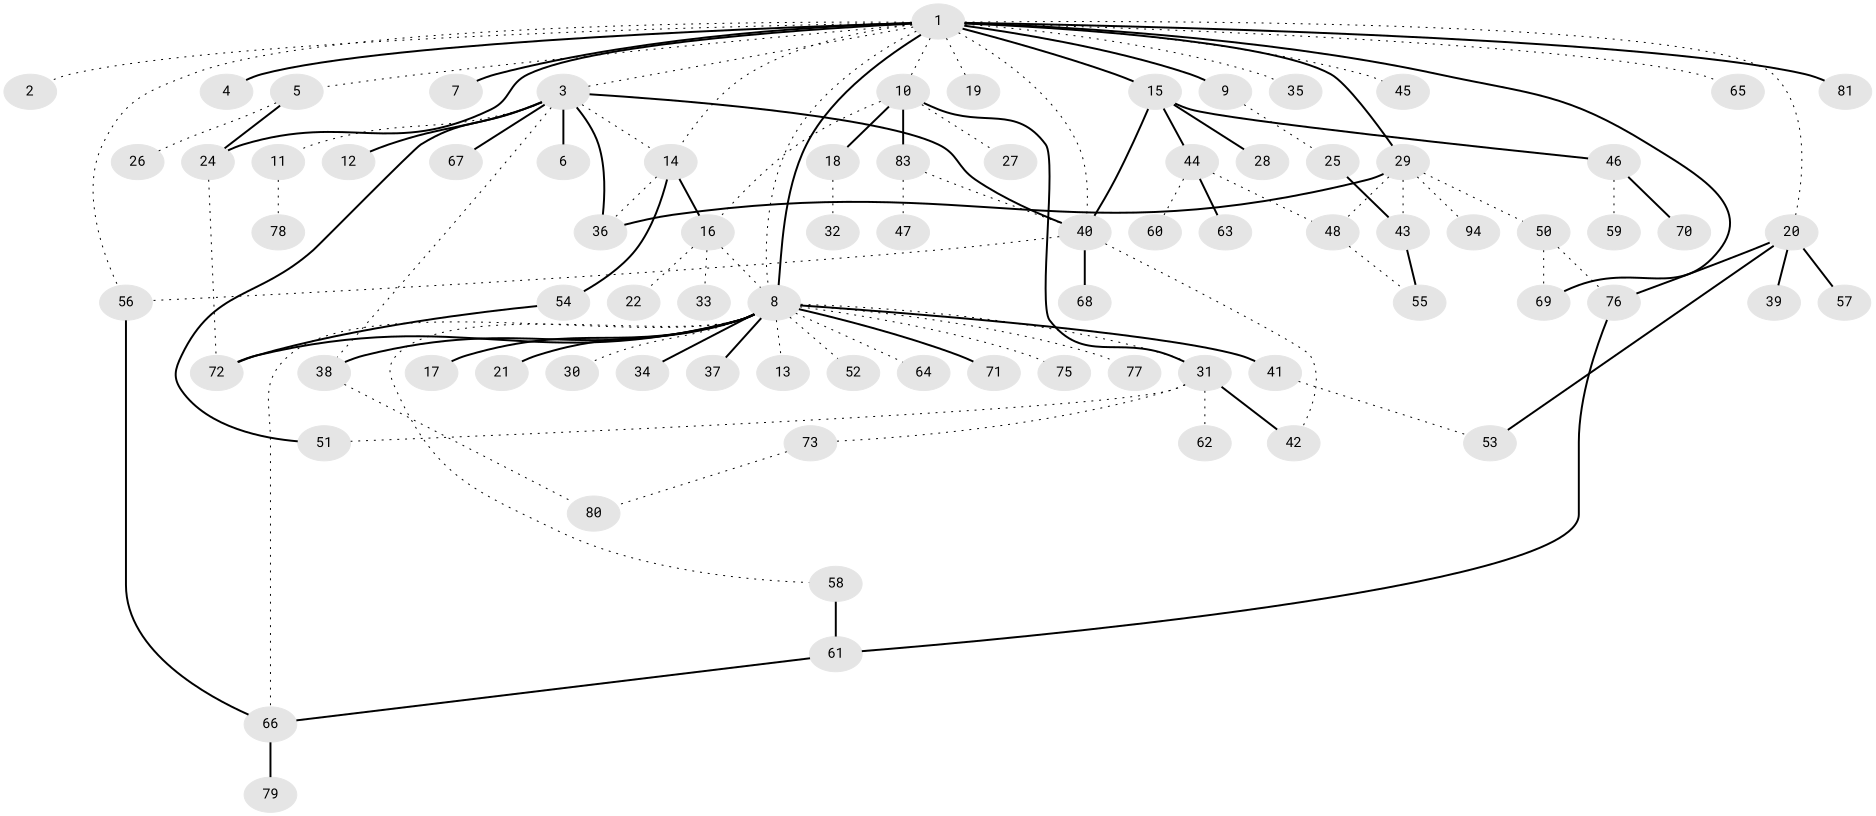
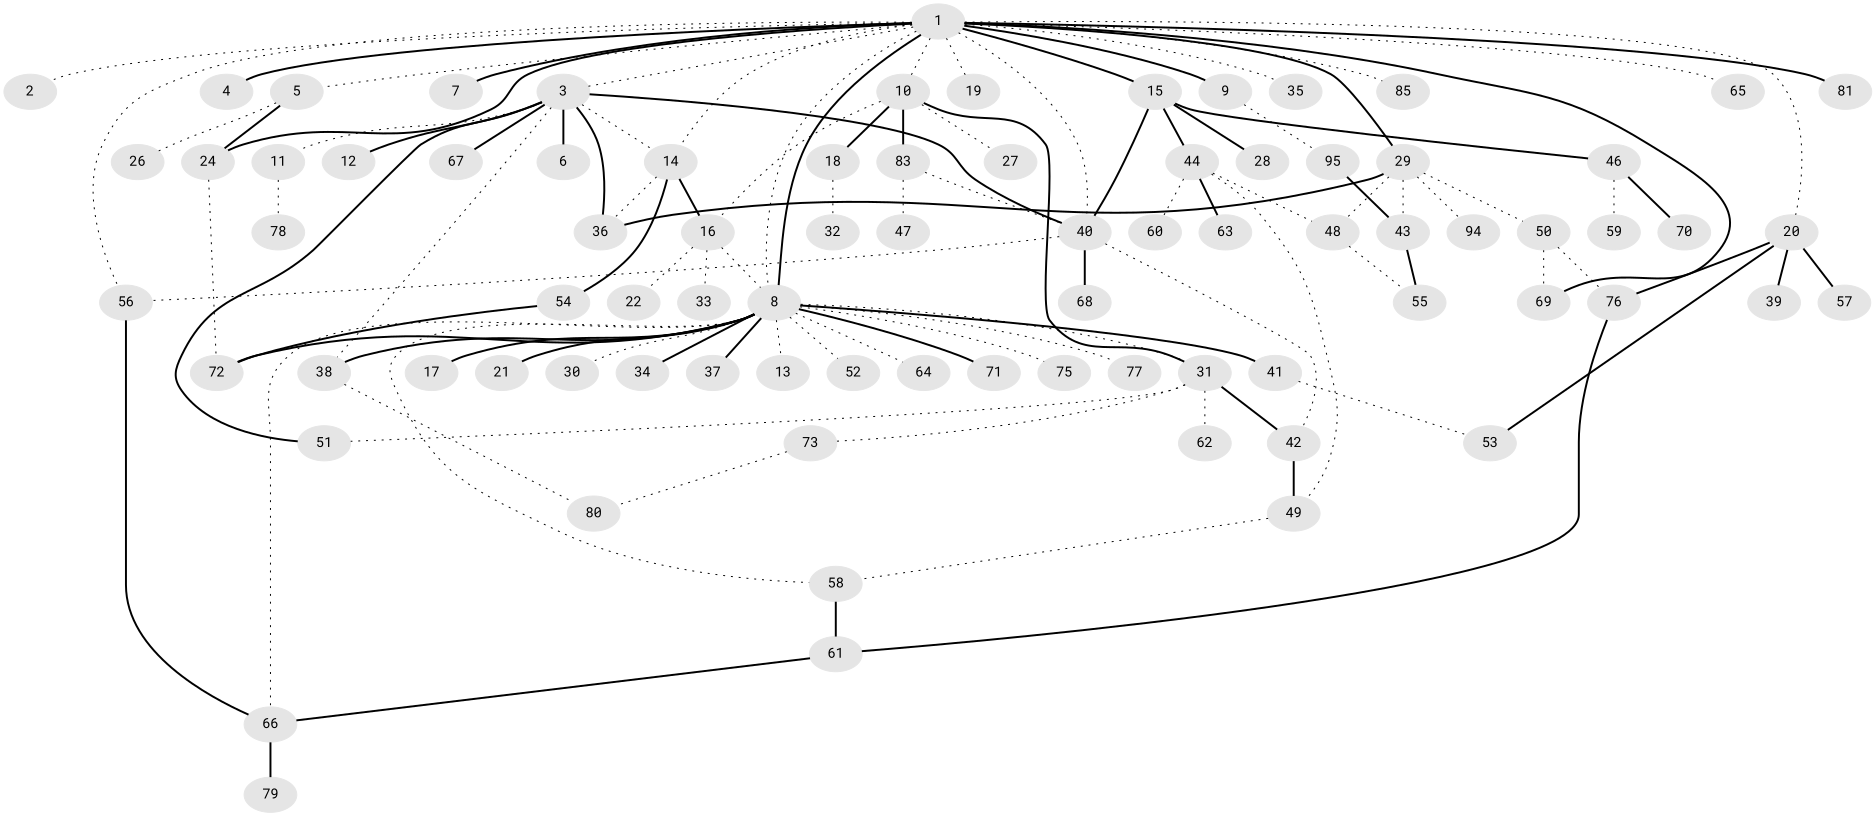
(1403, 92) -> (1403, 92)
(1333, 162) -> (1333, 162)
none -> (1294, 514)
